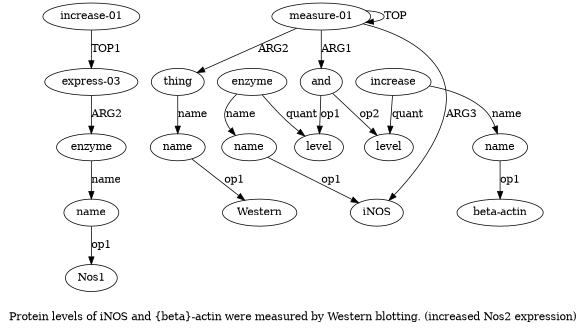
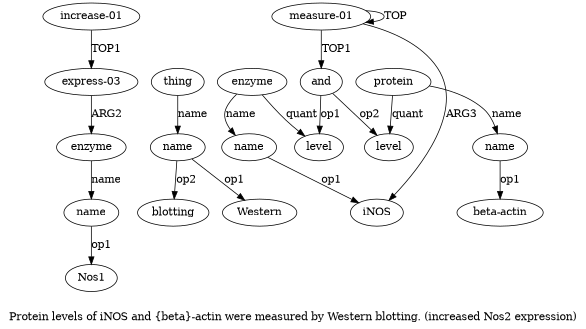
(250, 49) -> none
(337, 49) -> (337, 49)
(393, 82) -> (393, 82)
none -> (173, 213)
